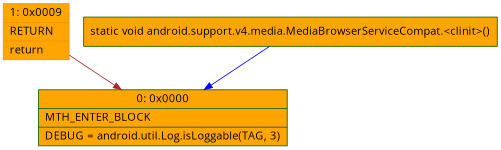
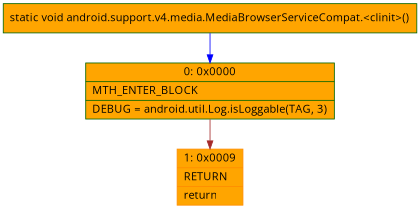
(92, 70) -> (210, 130)
